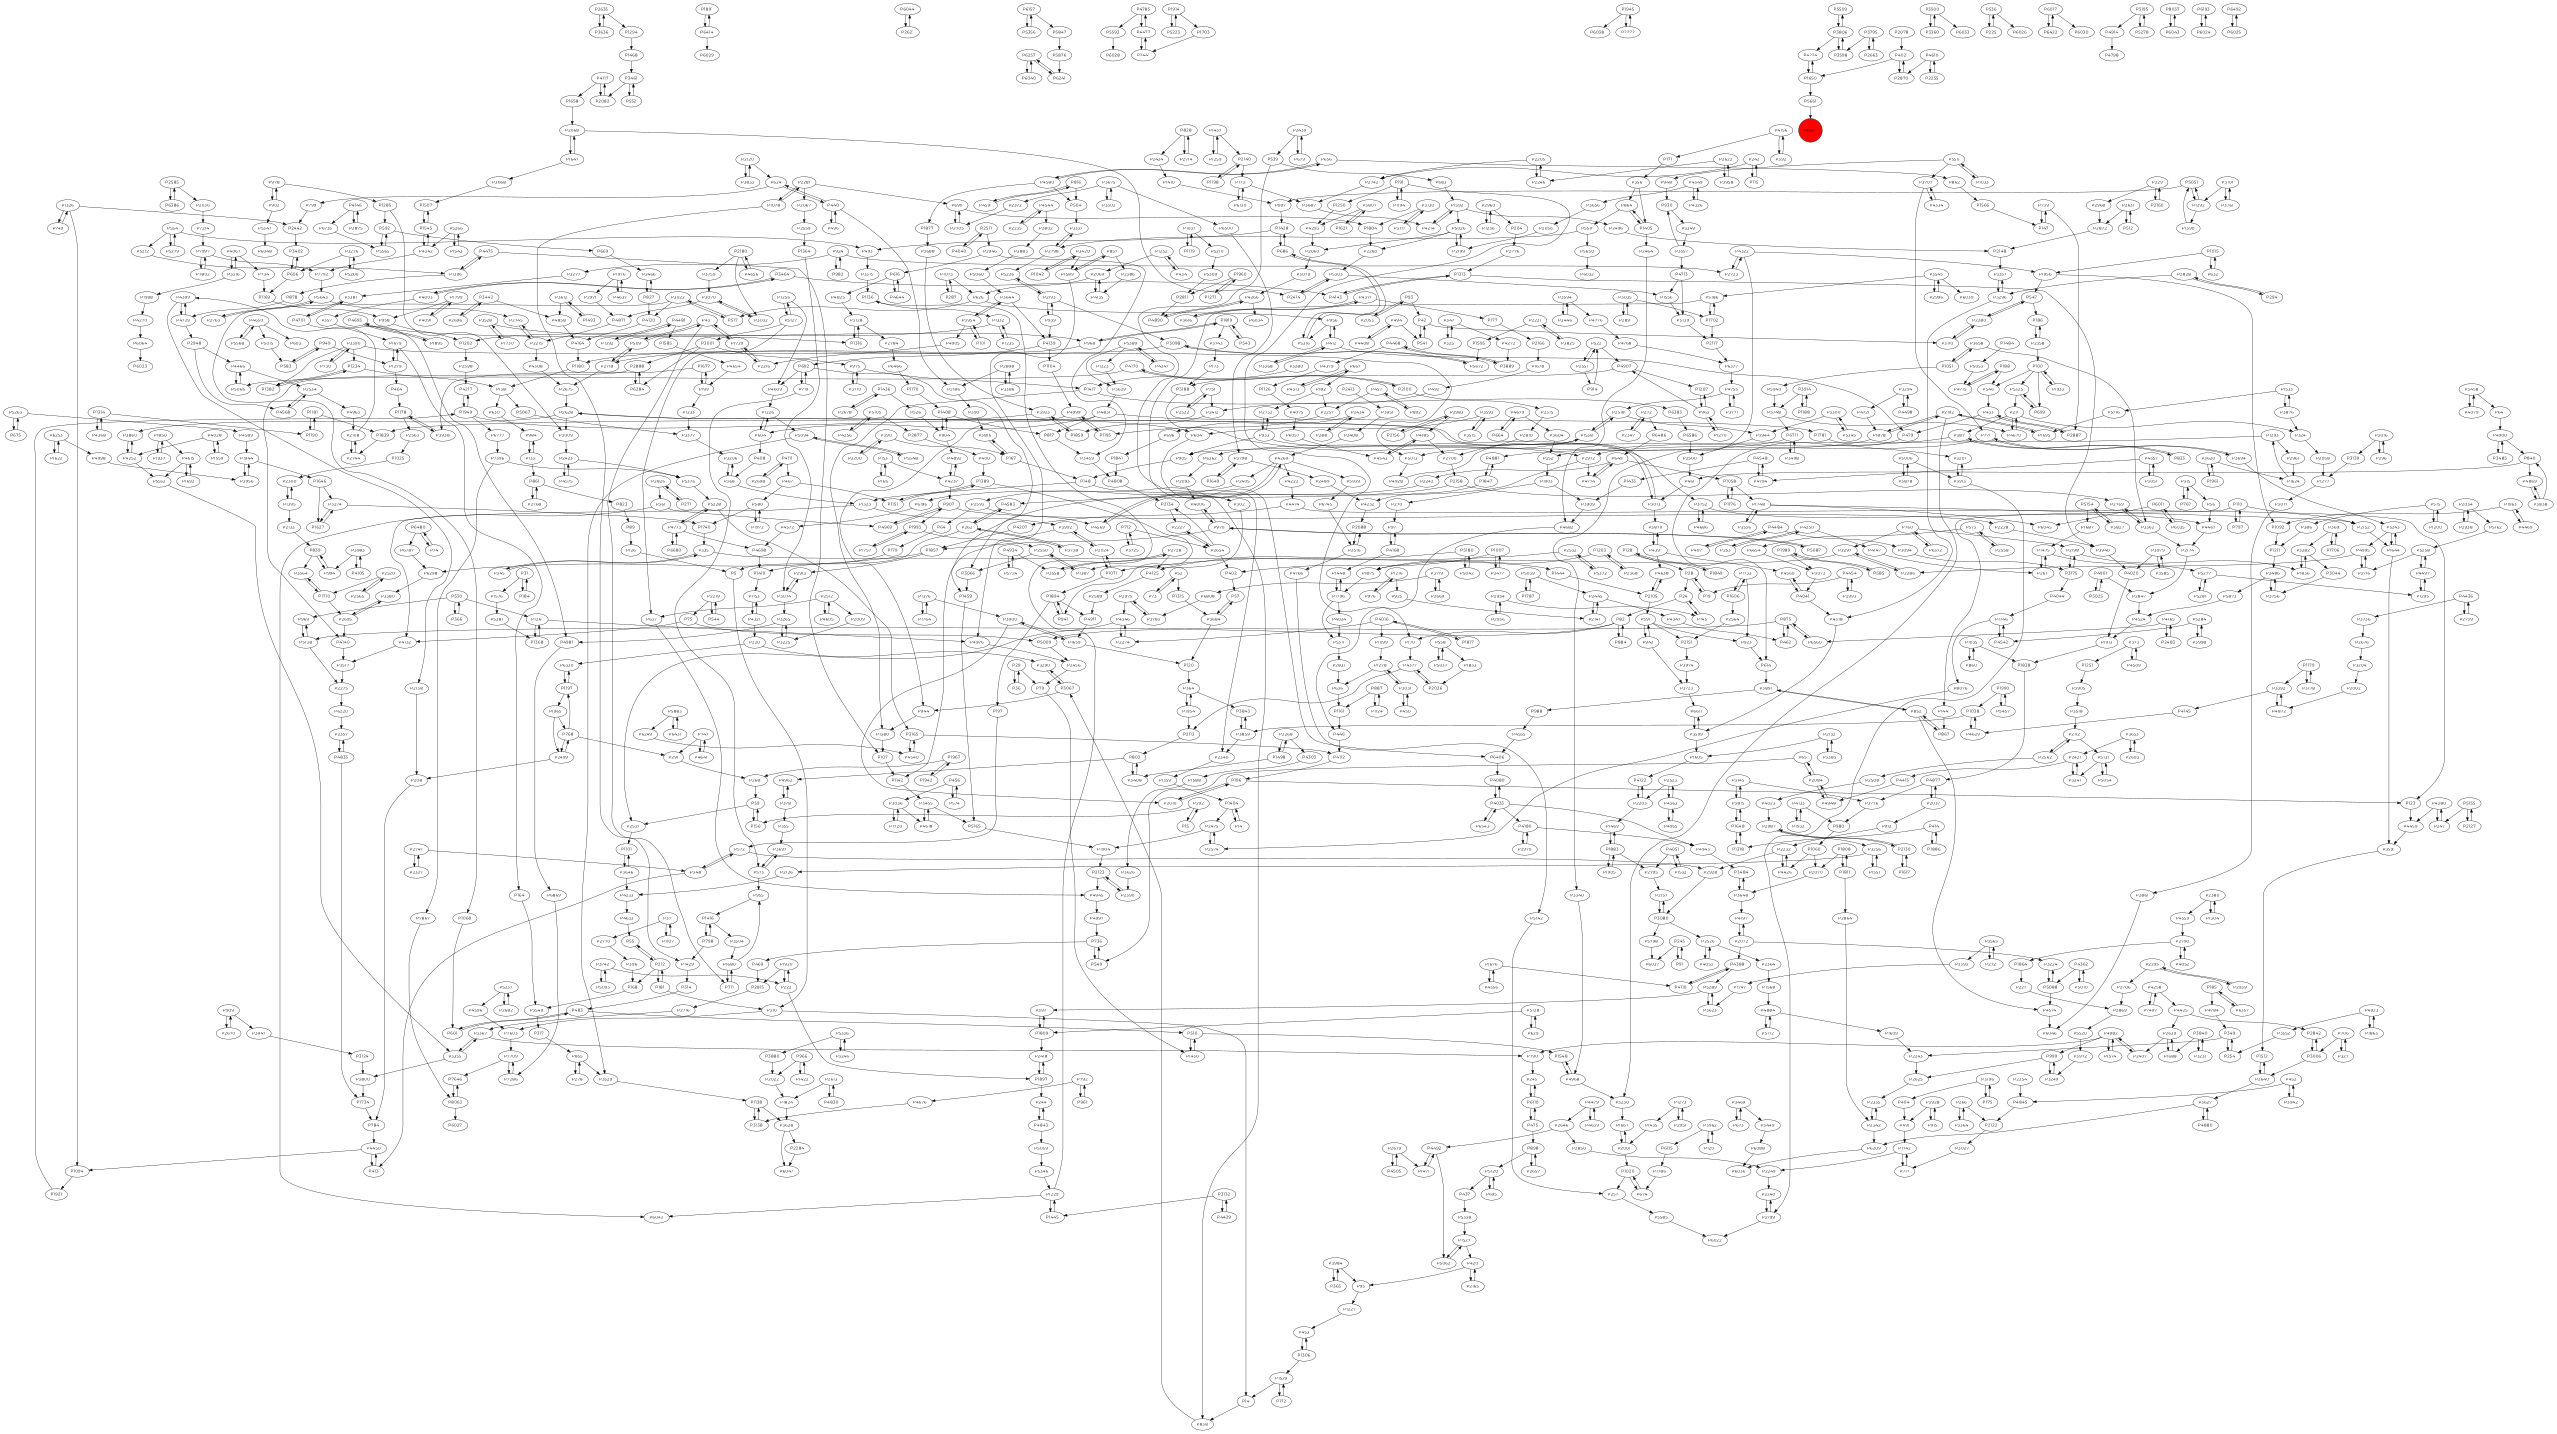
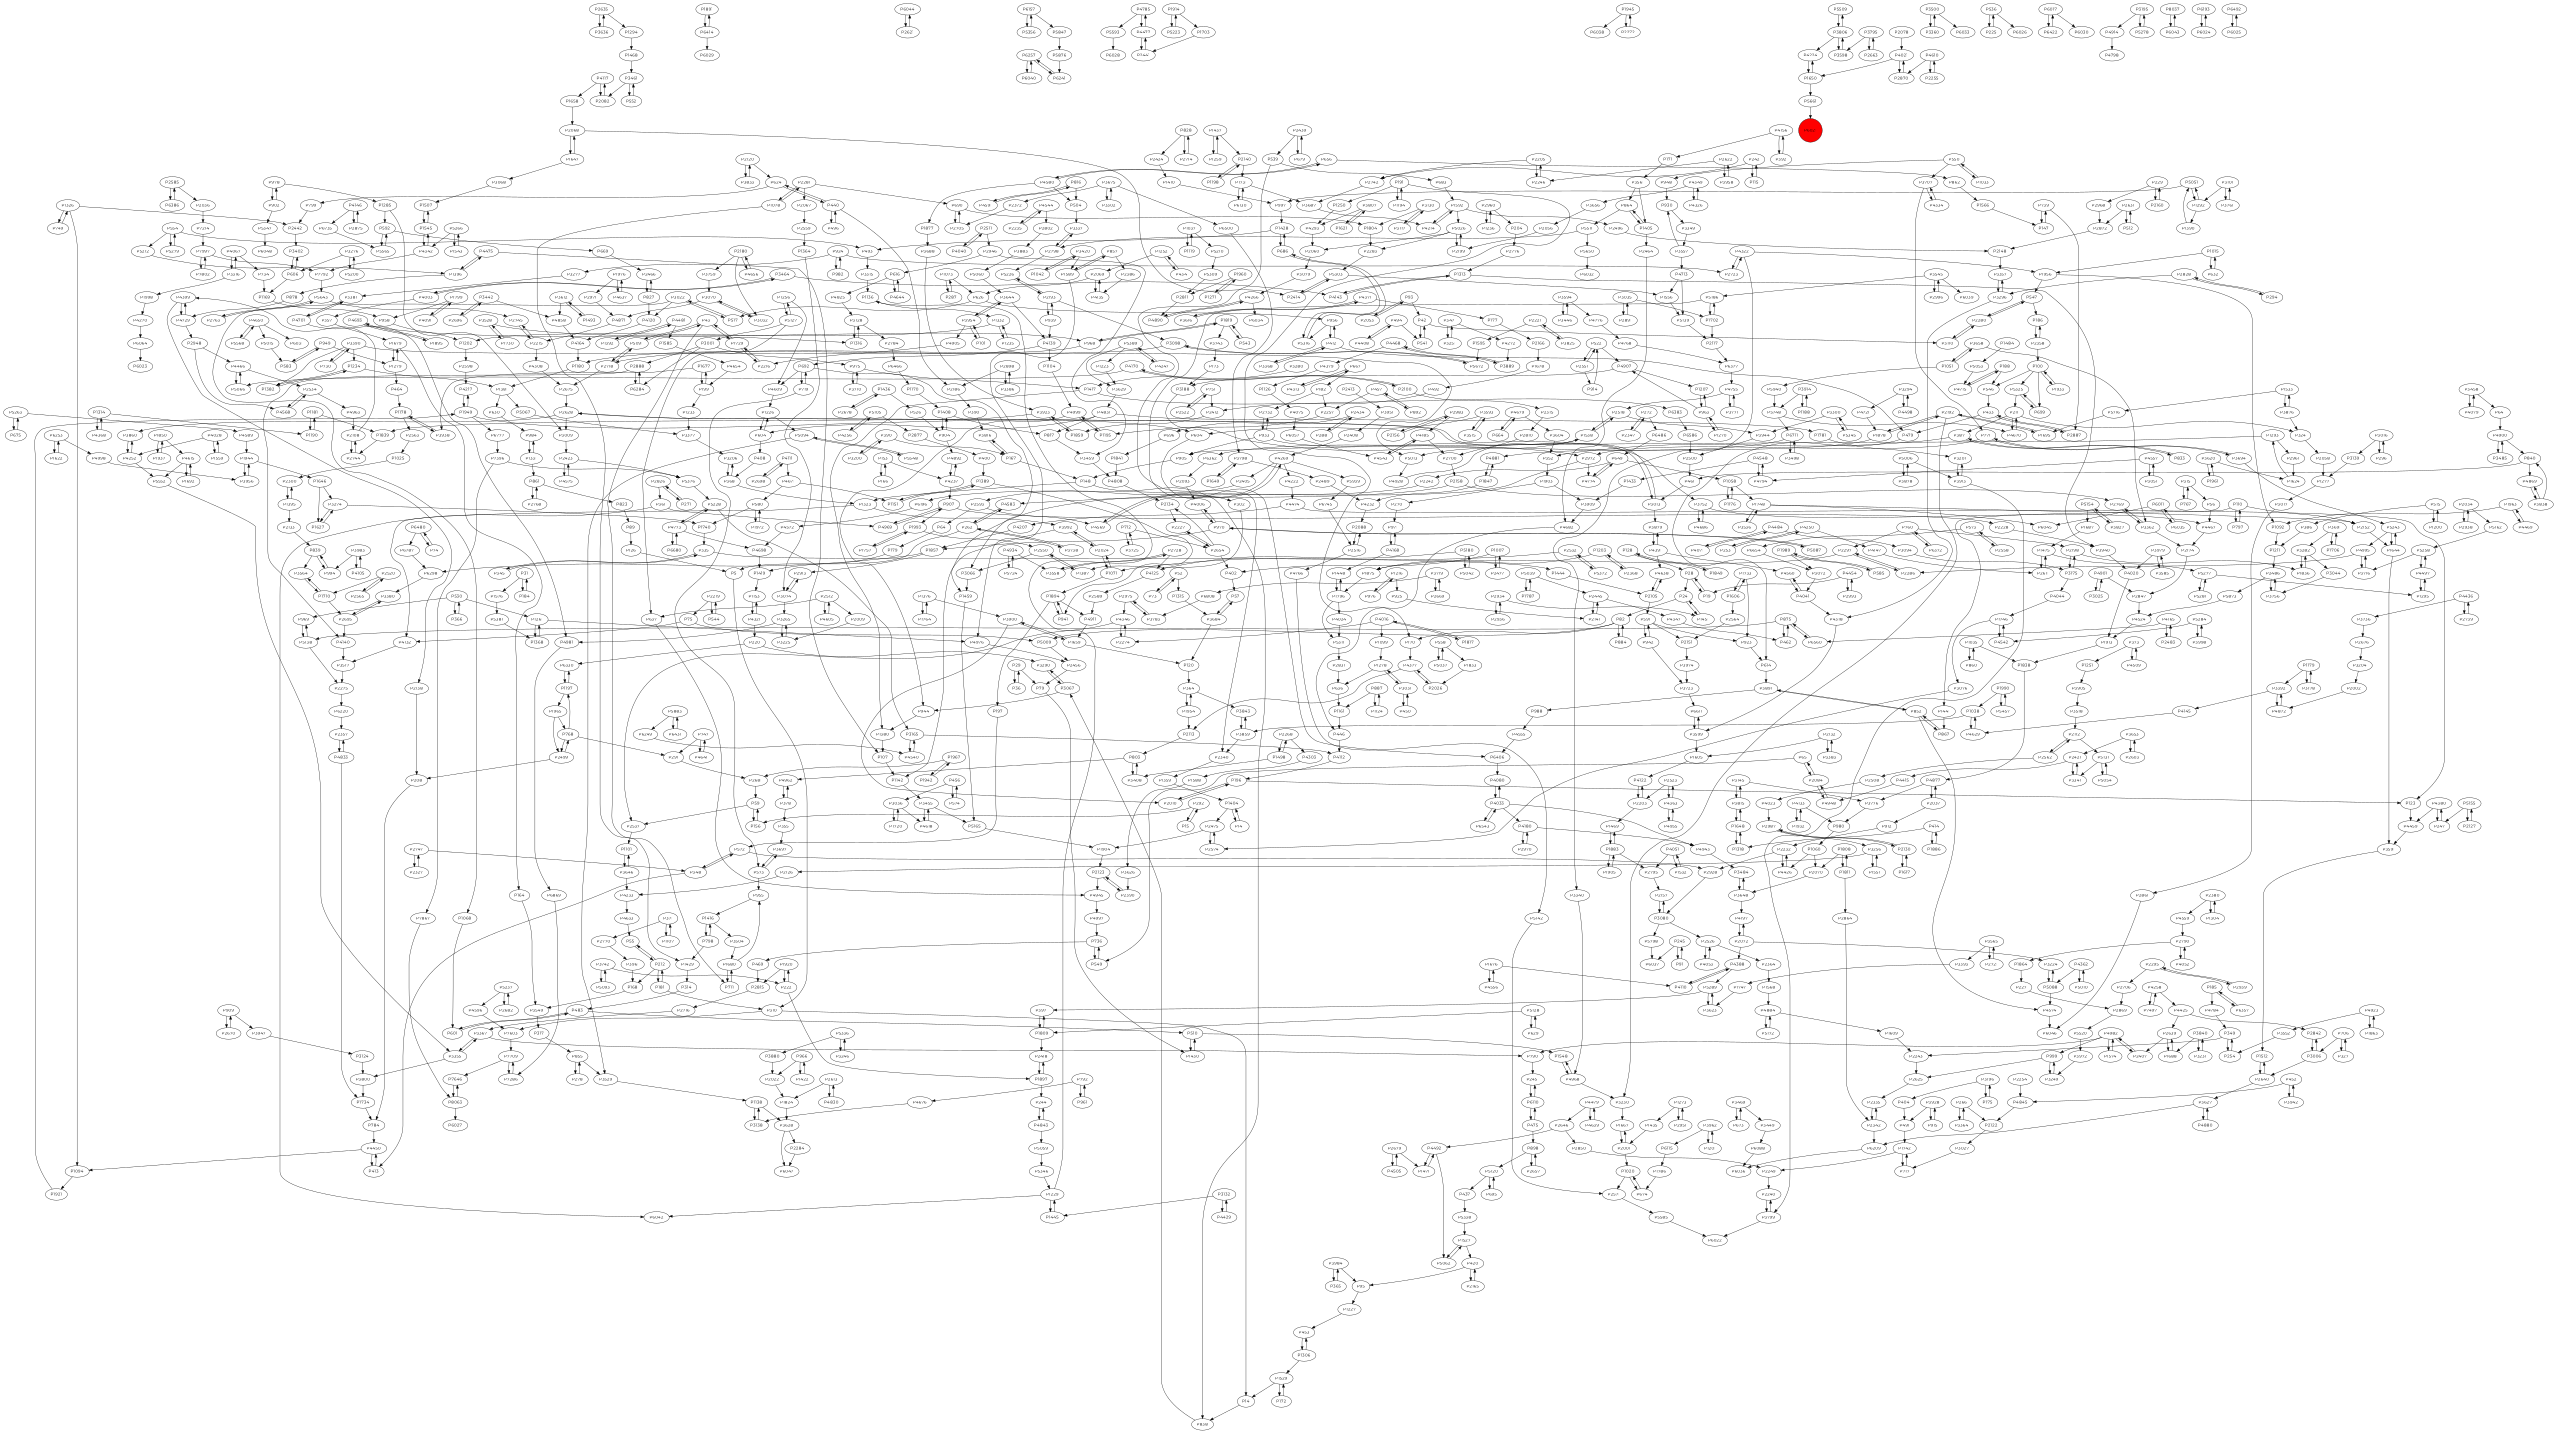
(1961, 688) -> (1961, 688)
